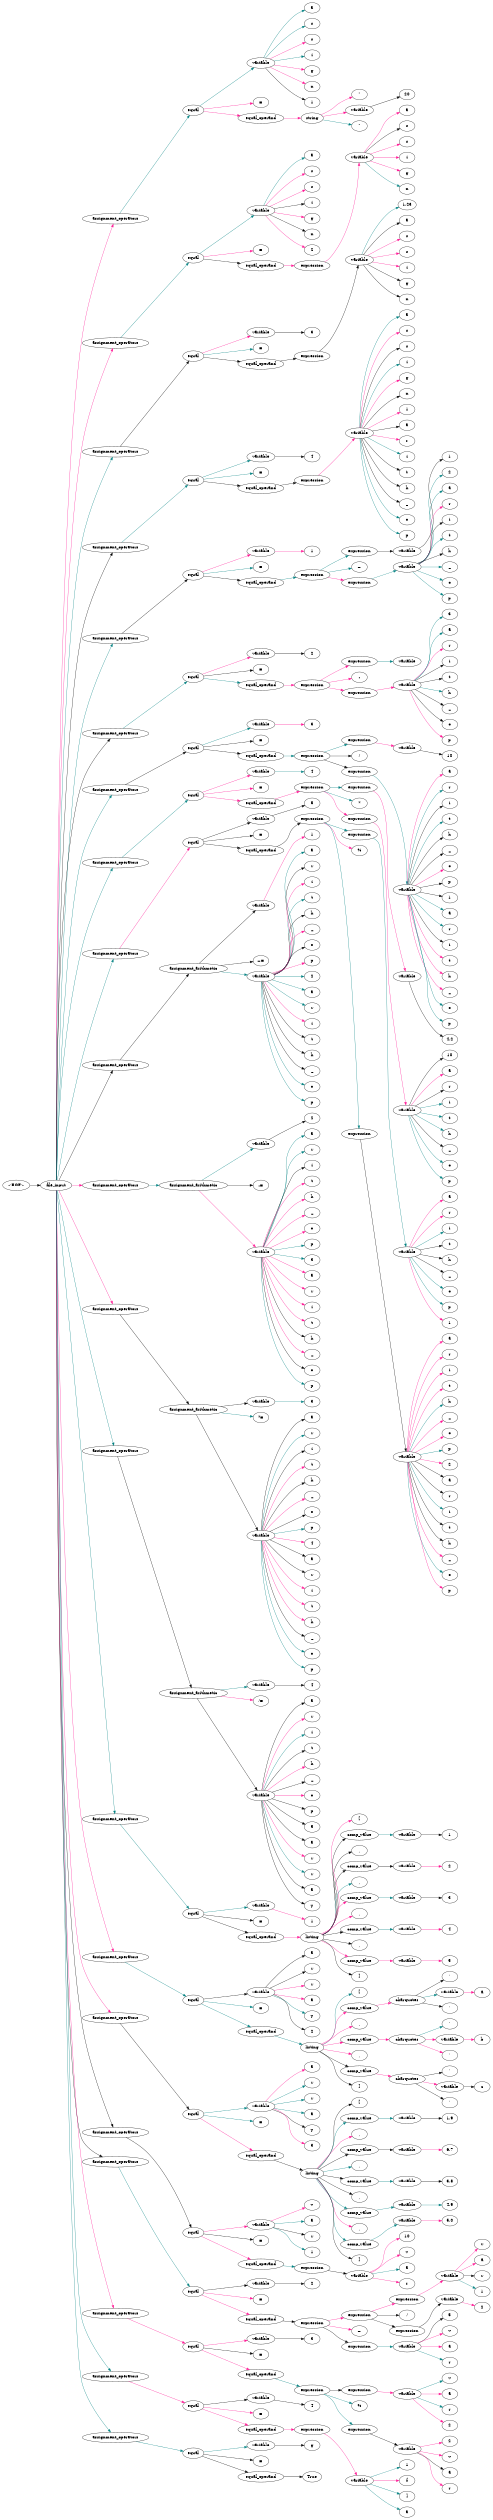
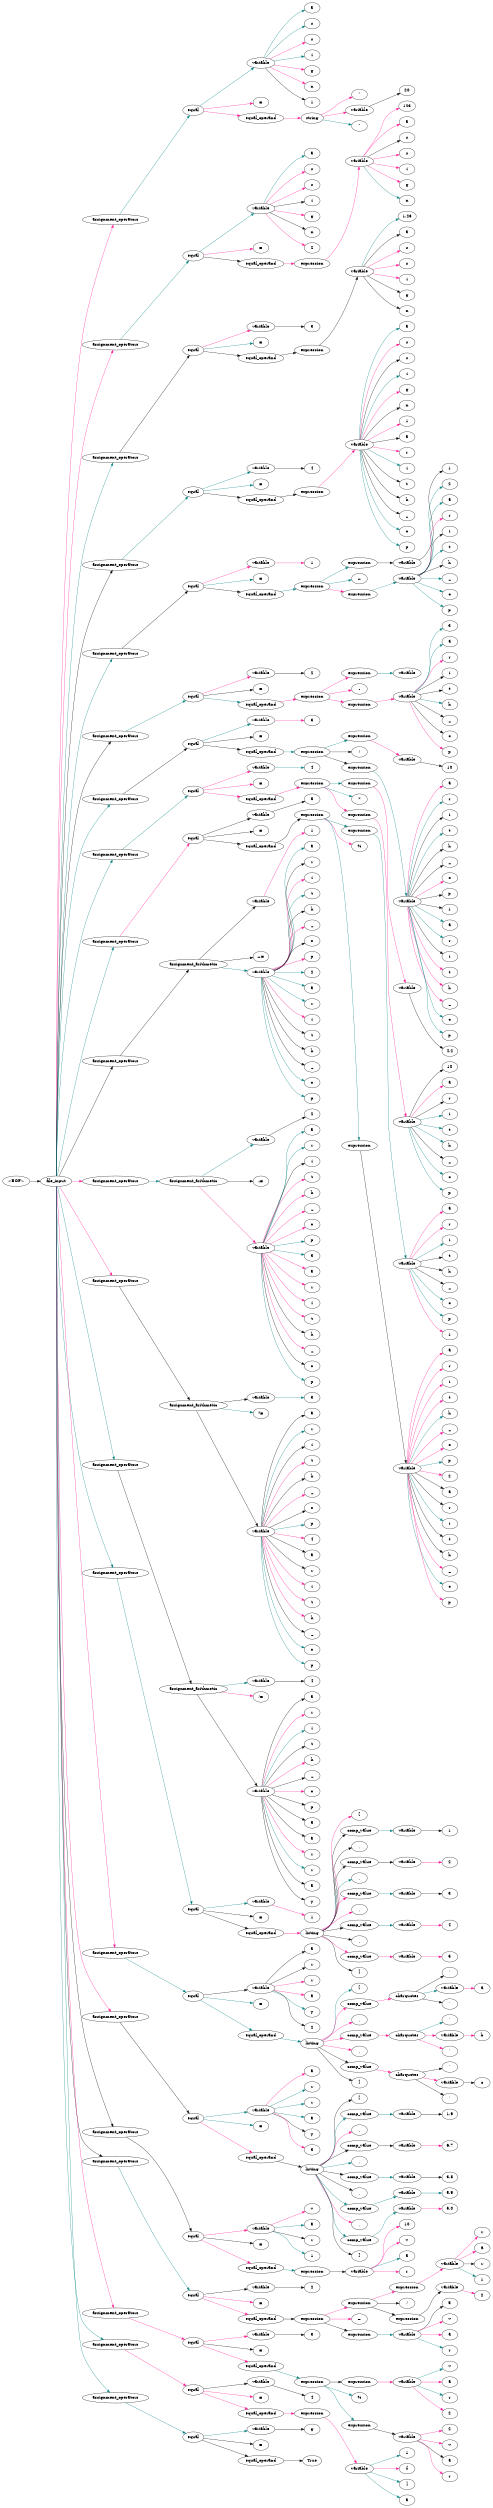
none -> (407, 106)
(450, 2205) -> (450, 2193)
